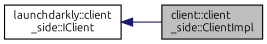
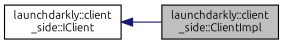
(212, 22) -> (220, 22)
